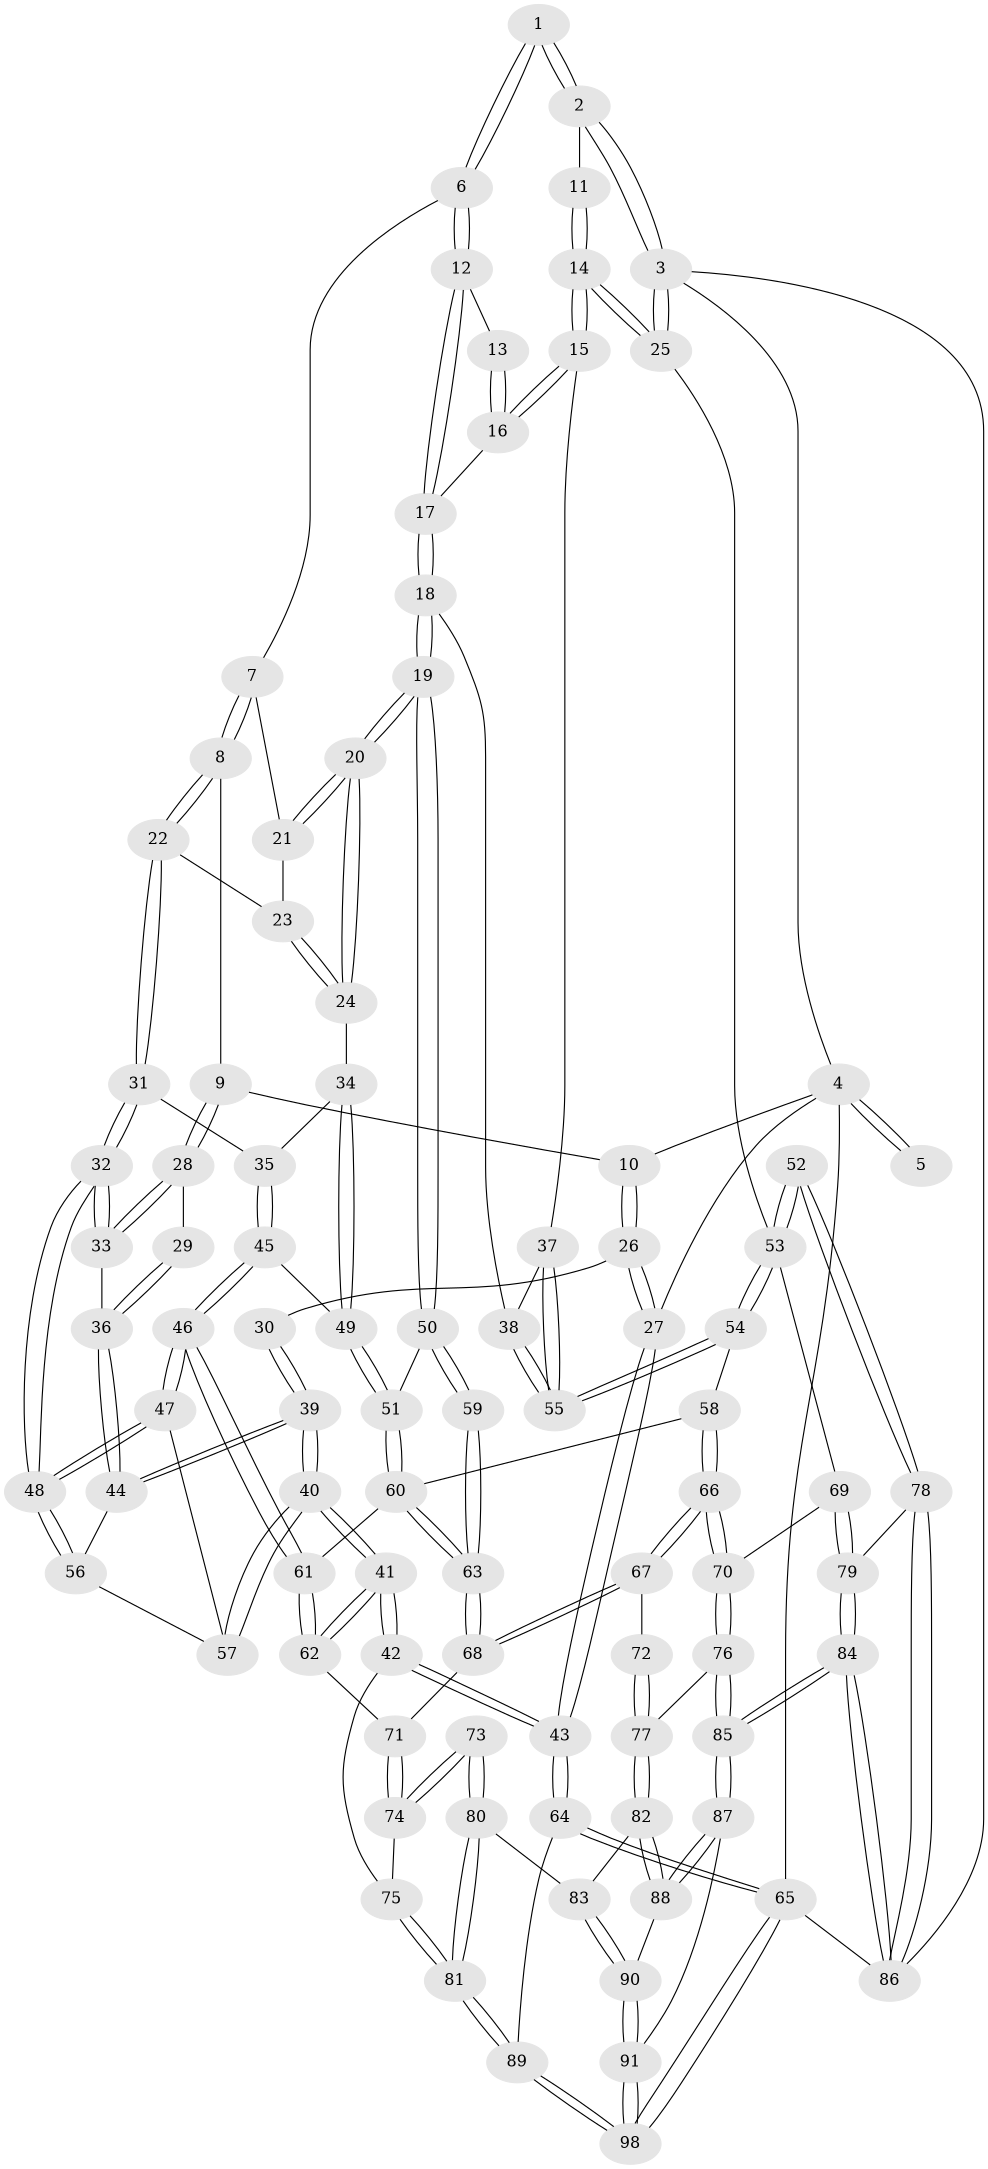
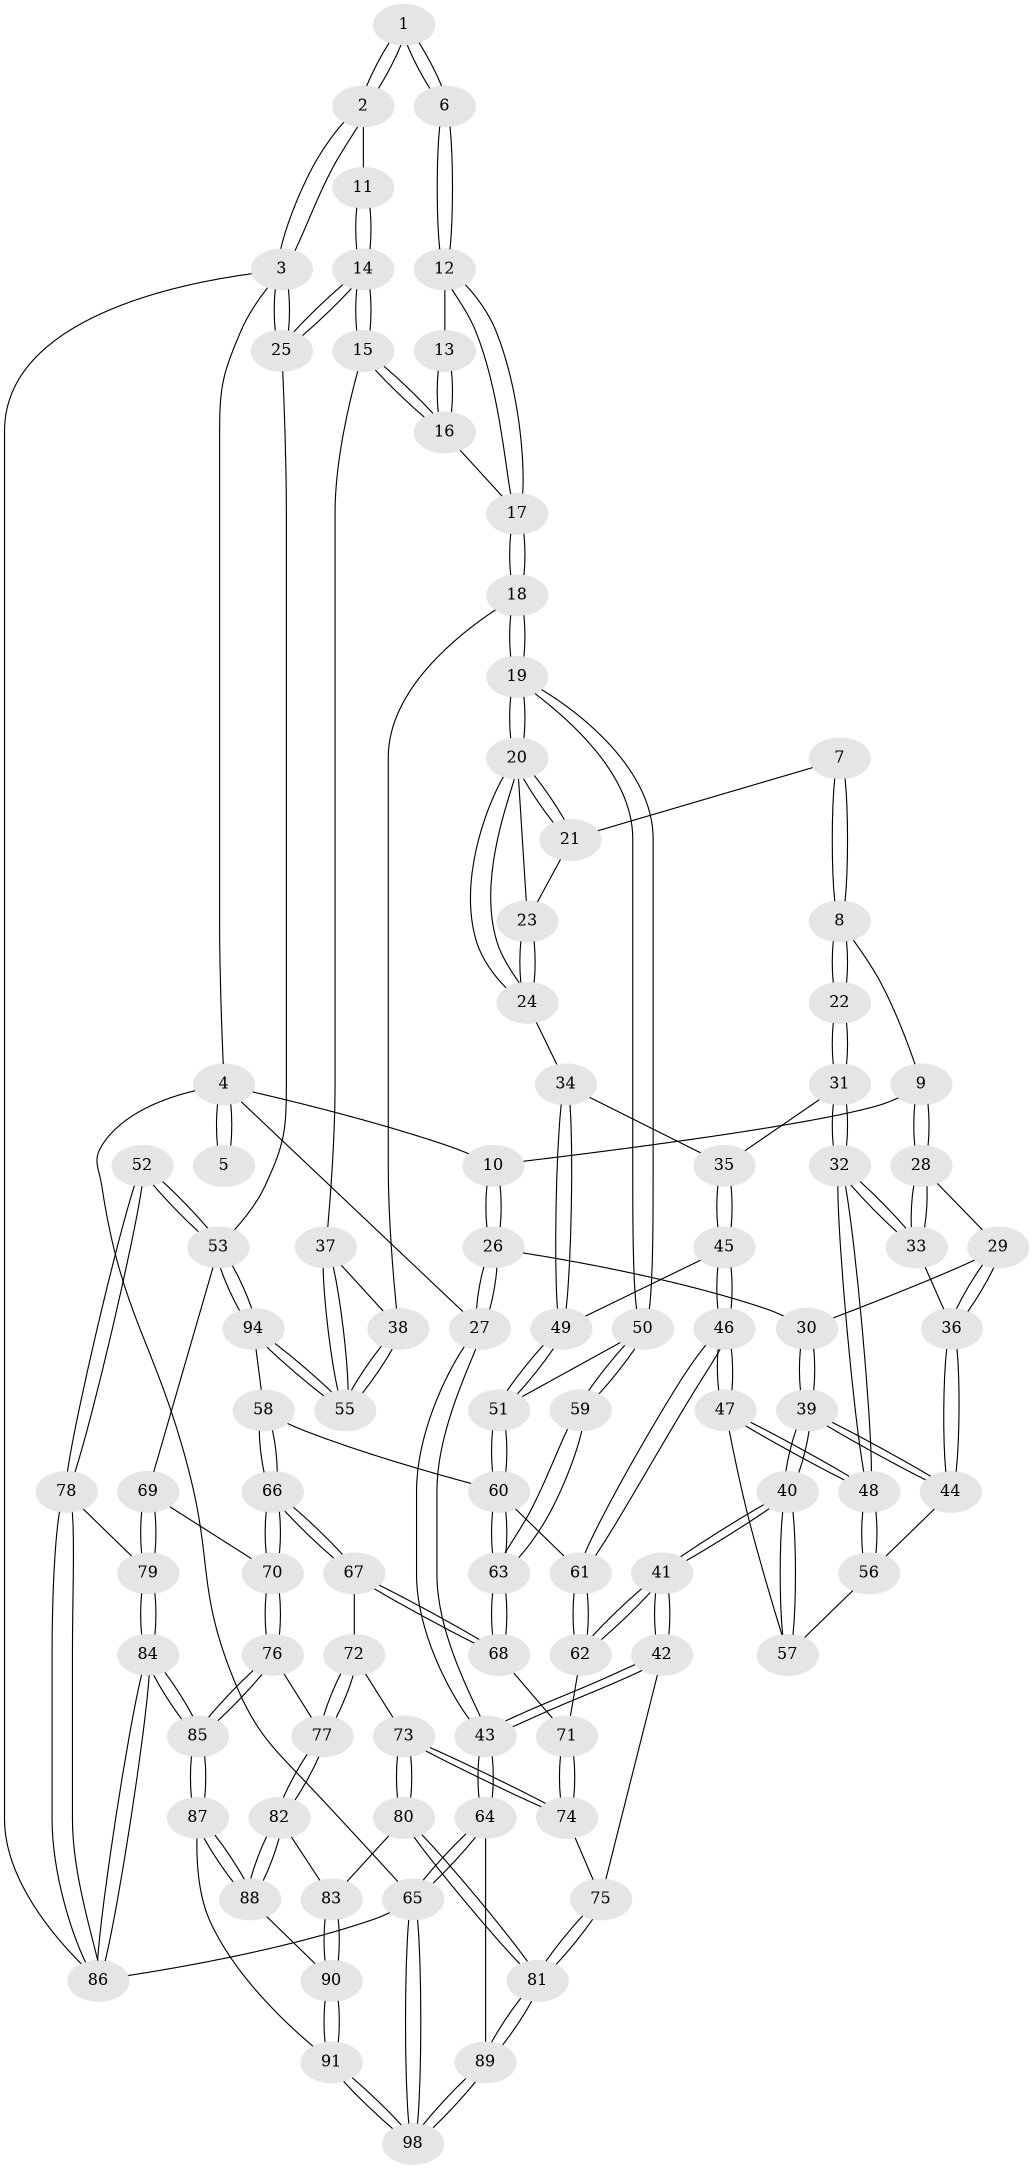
(310, 405) -> none
(213, 876) -> (522, 840)
none -> (904, 1290)
(736, 1329) -> (254, 1329)
none -> (379, 1696)
